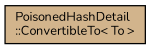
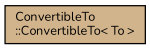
(75, 25) -> (75, 25)
